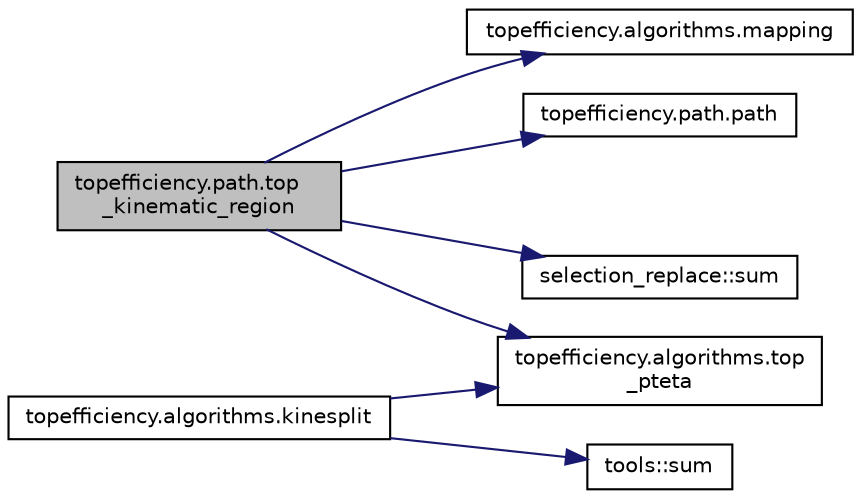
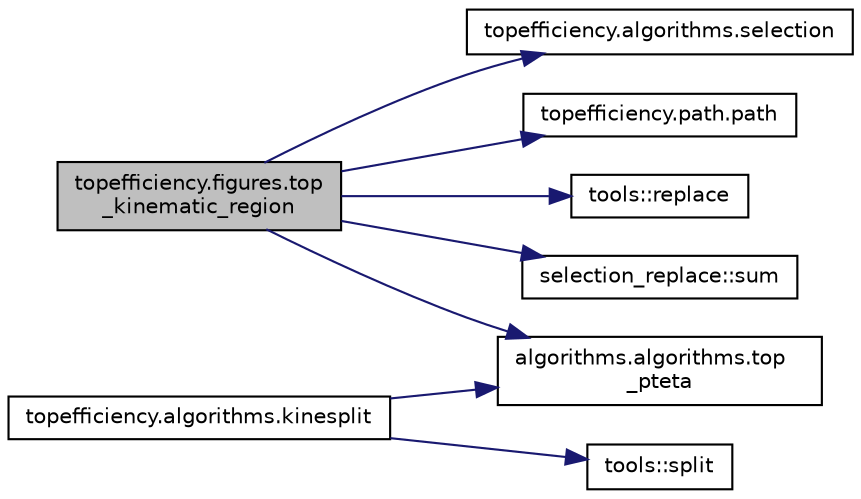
(660, 32) -> (660, 32)
(199, 196) -> (199, 196)
none -> (660, 196)
(660, 371) -> (660, 371)
(660, 467) -> (660, 467)
